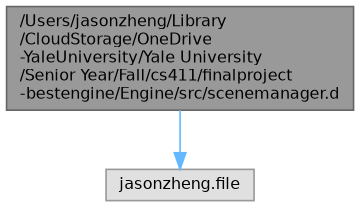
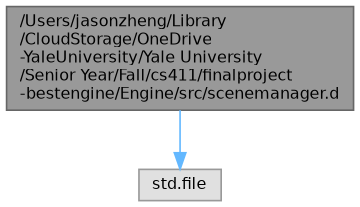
(180, 185) -> (180, 185)
